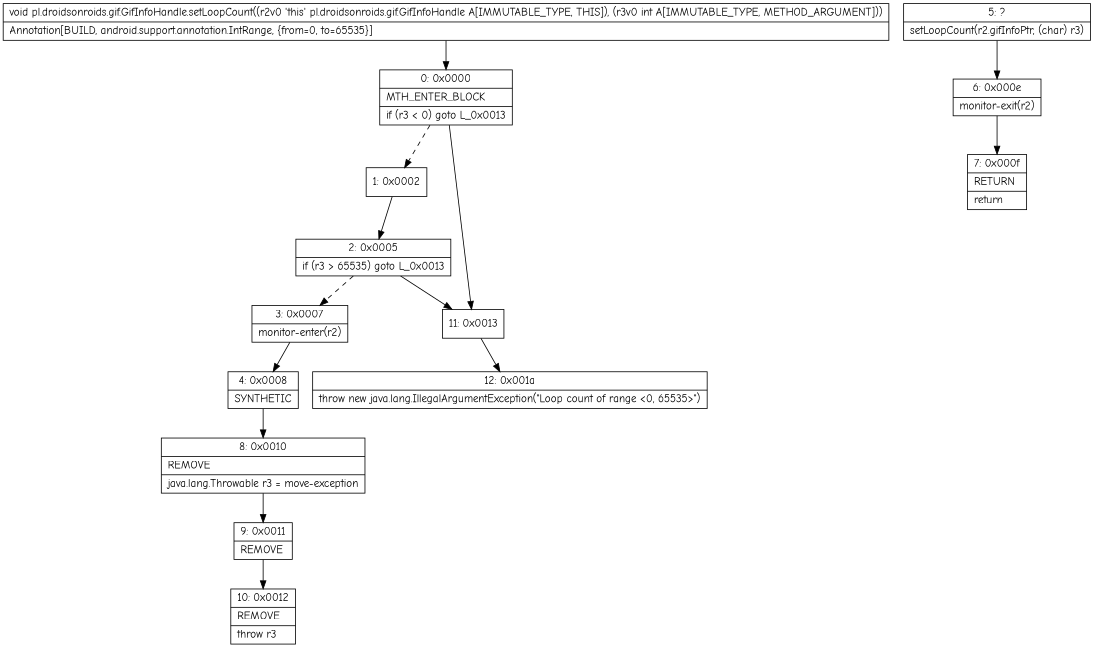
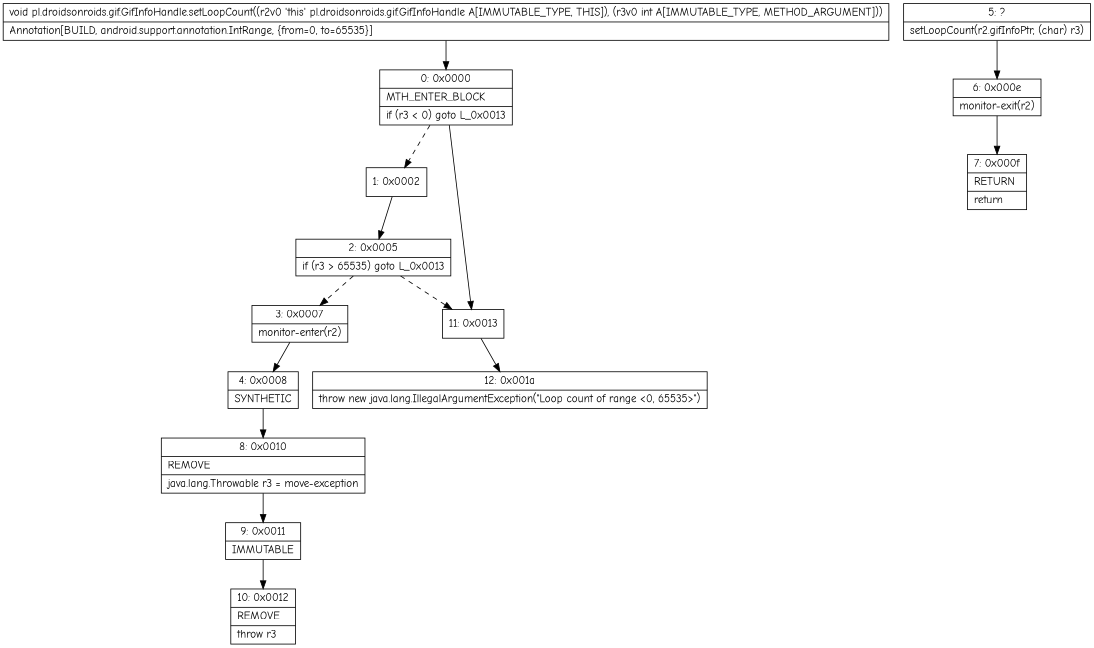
(423, 290) -> (423, 290)
(262, 550) -> (263, 550)
